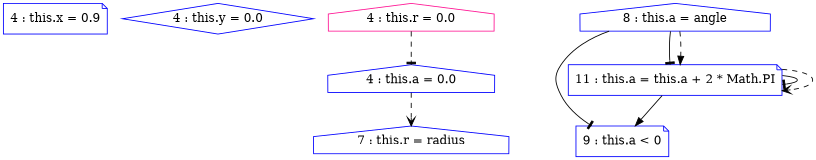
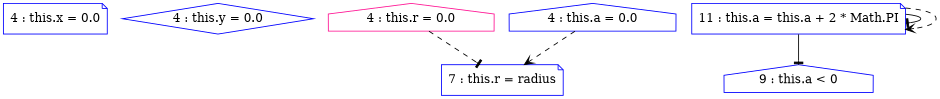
(55, 19) -> (55, 19)
(675, 19) -> none
(411, 46) -> (453, 47)
(652, 107) -> (799, 47)
(411, 141) -> (502, 80)
(622, 141) -> (799, 80)
